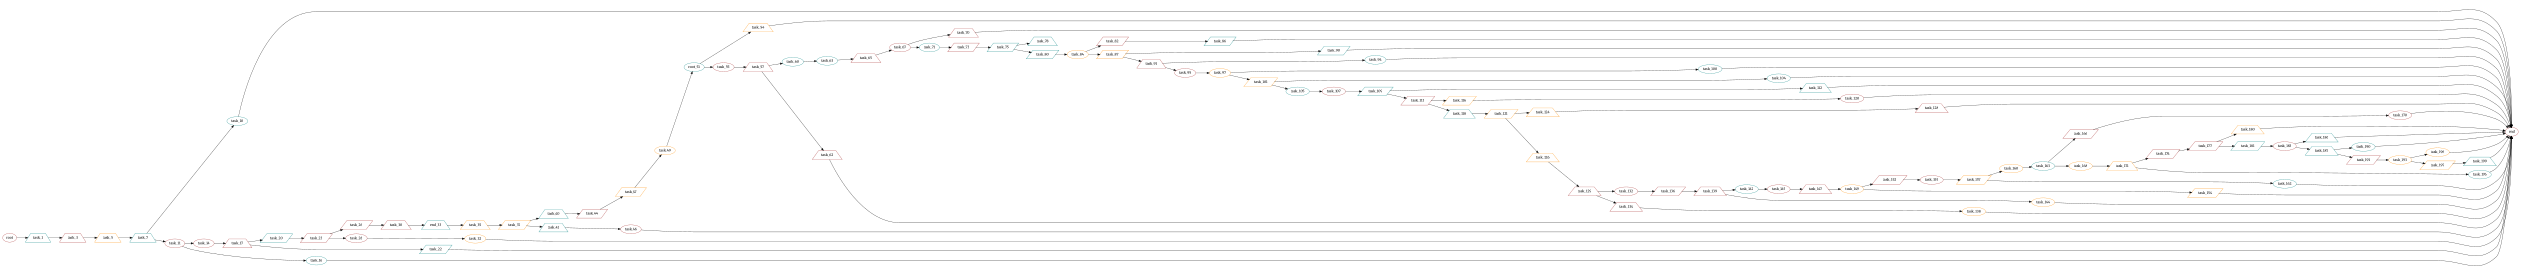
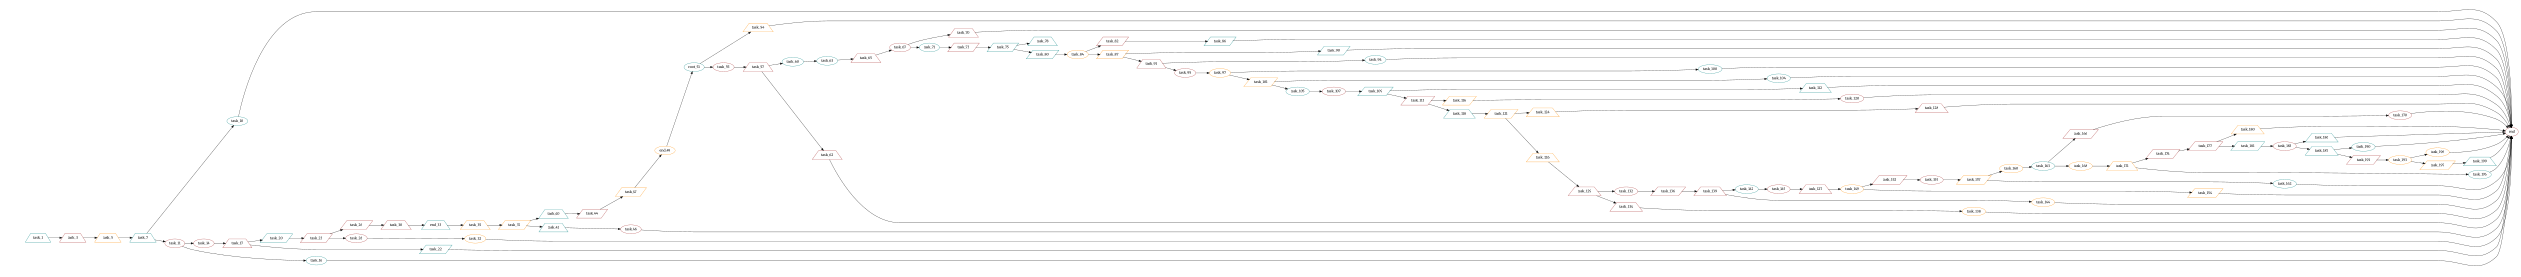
(665, 150) -> (665, 150)
(1815, 189) -> (1815, 189)
(10, 238) -> none
